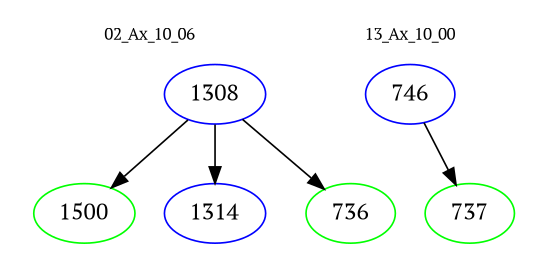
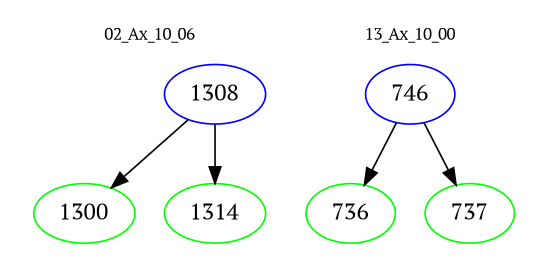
(268, 141) -> (384, 146)
(84, 213) -> (84, 213)
(215, 213) -> (215, 213)
